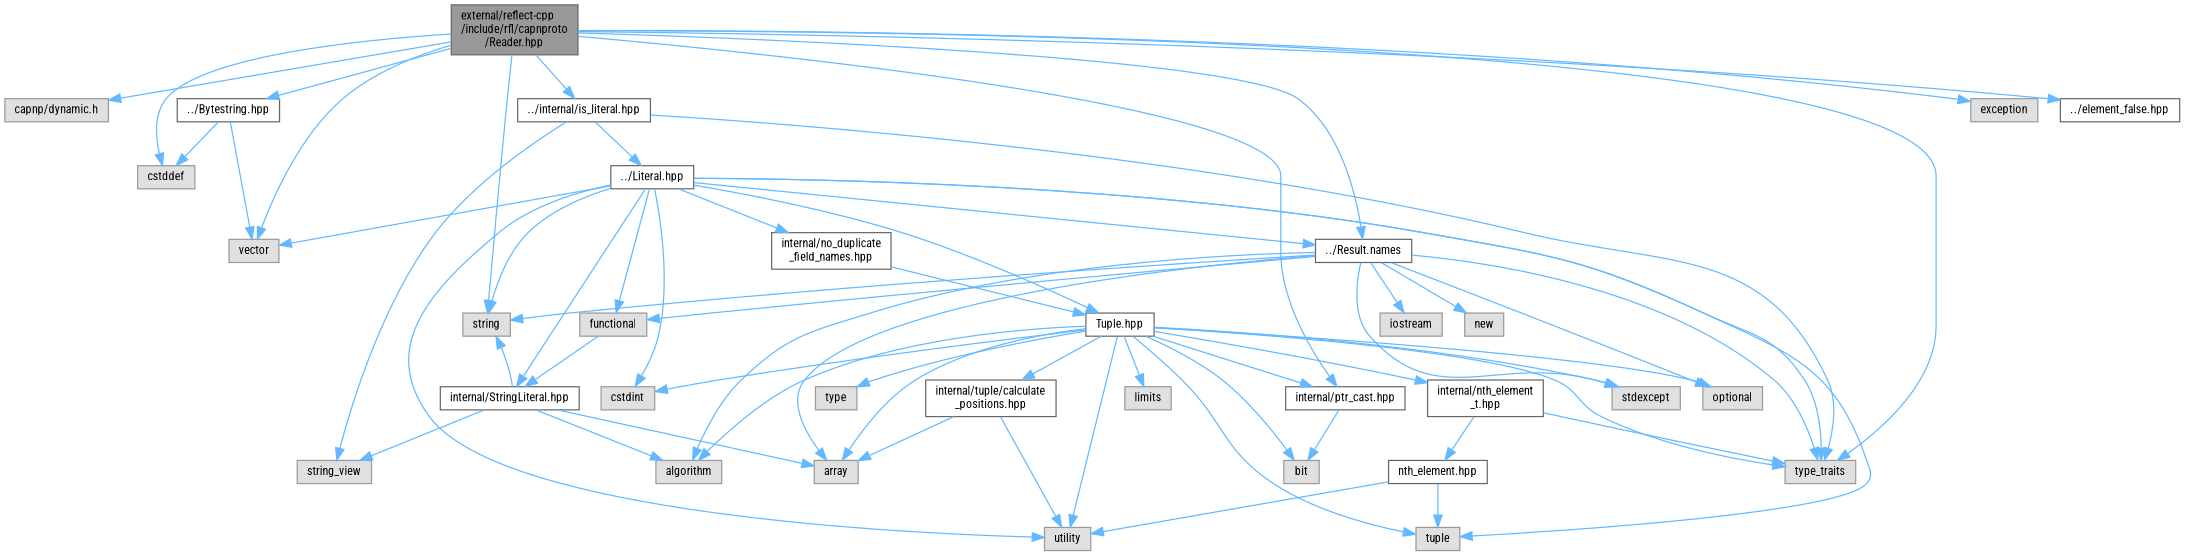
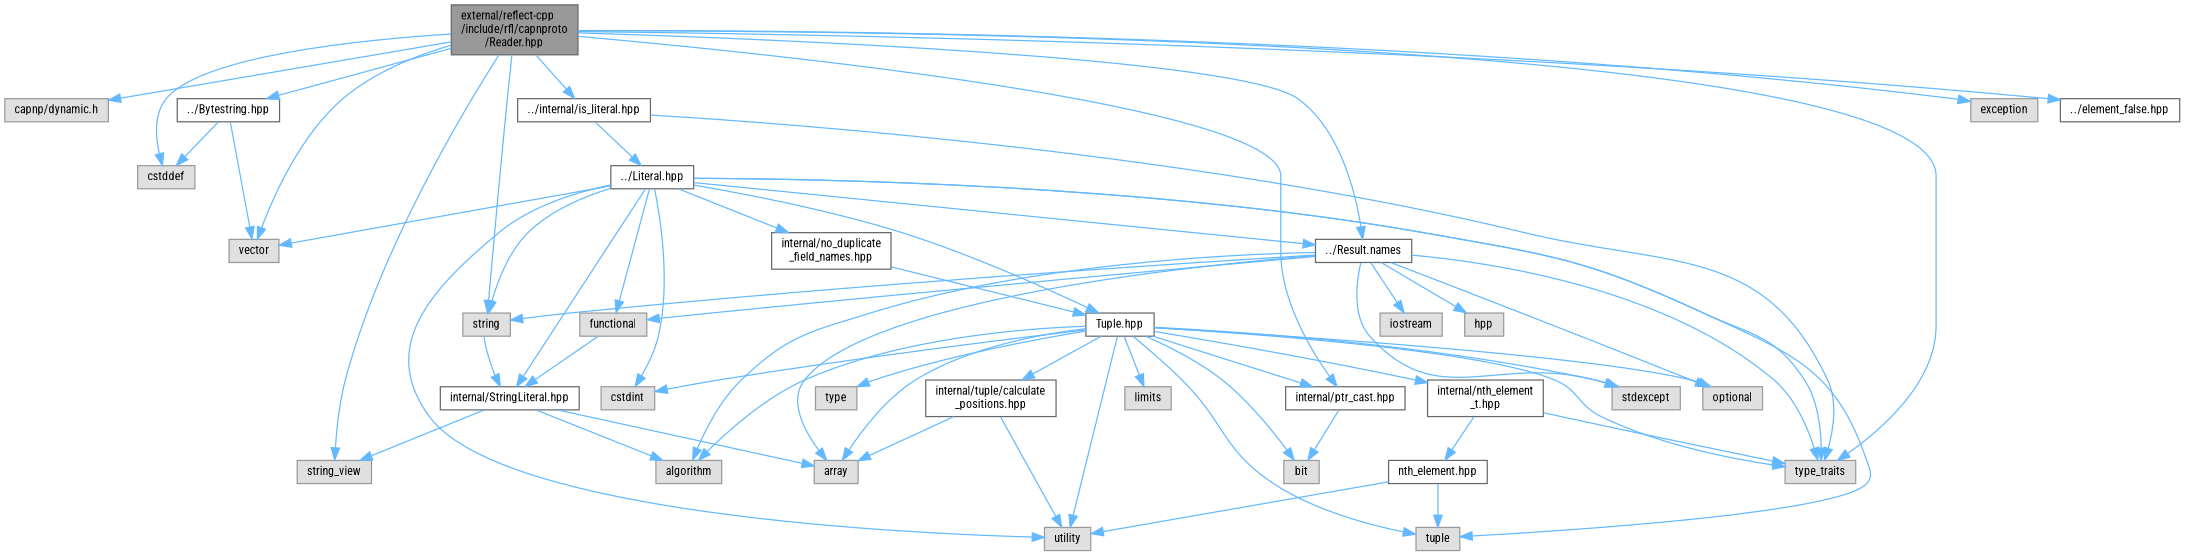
(417, 260) -> (396, 243)
(1484, 325) -> (1484, 325)
(508, 367) -> (488, 356)
